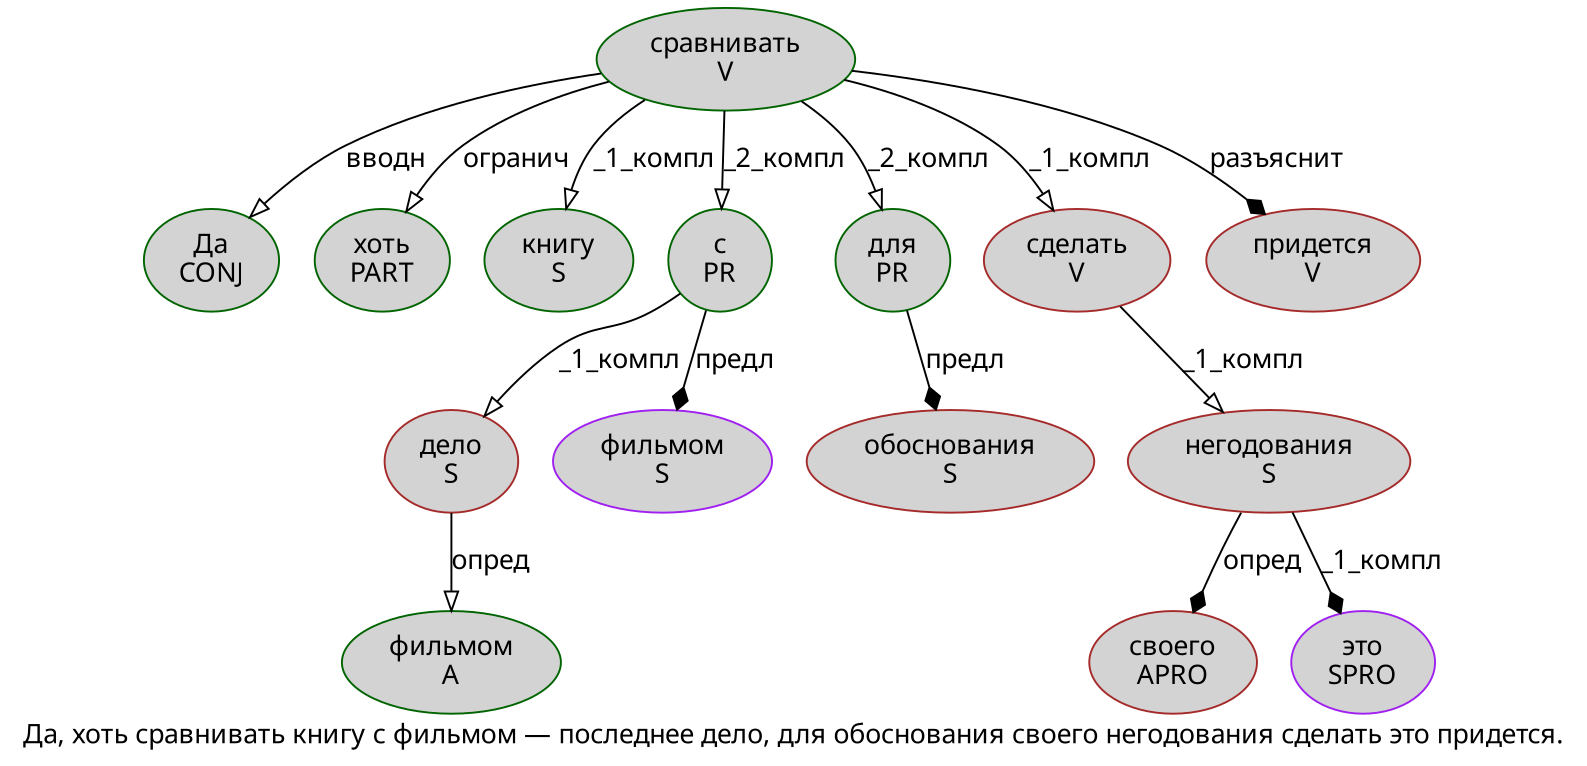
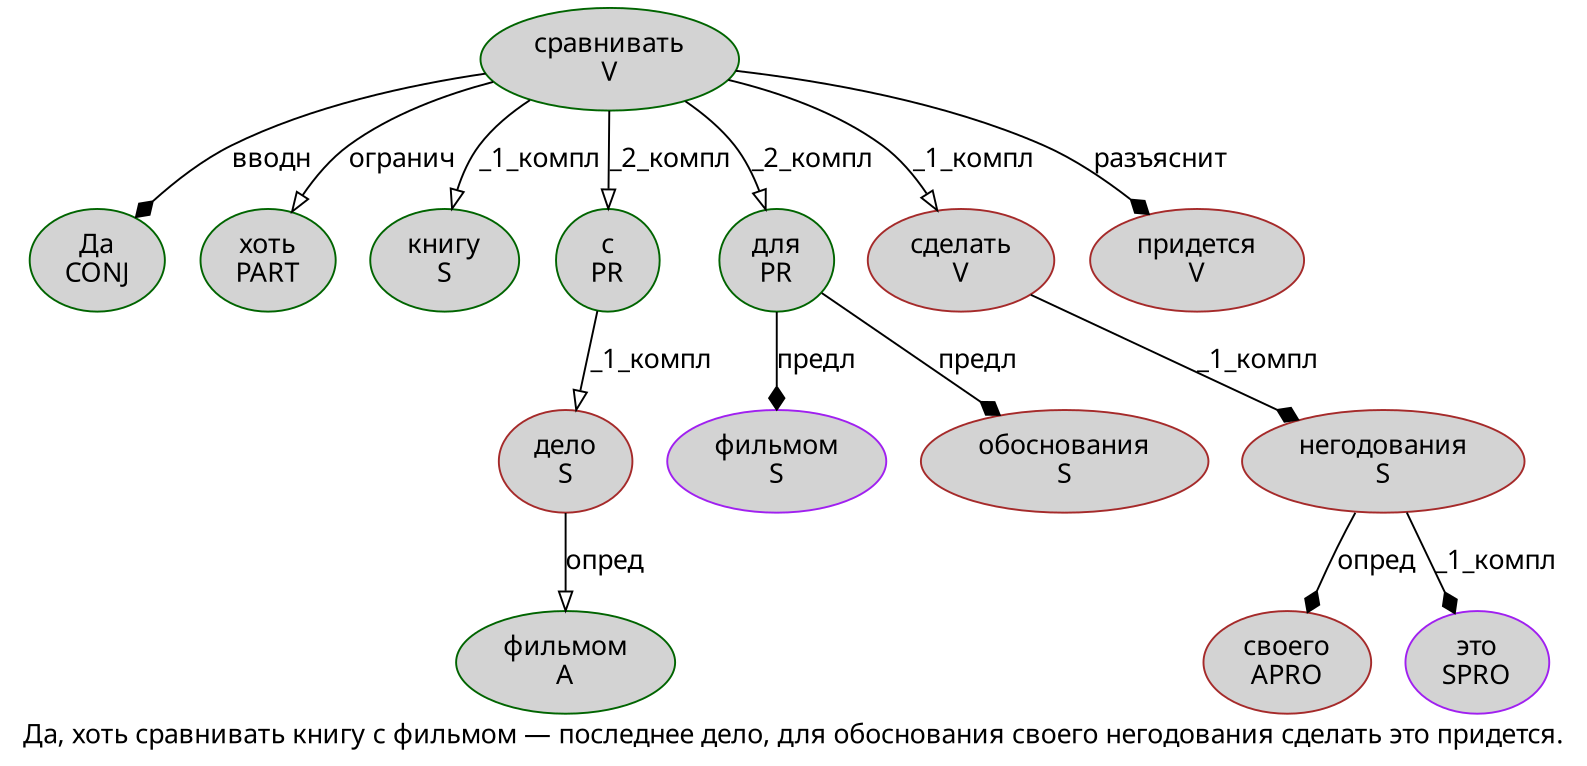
(423, 114) -> (310, 114)
(695, 349) -> (777, 349)
(1165, 352) -> (1154, 352)
